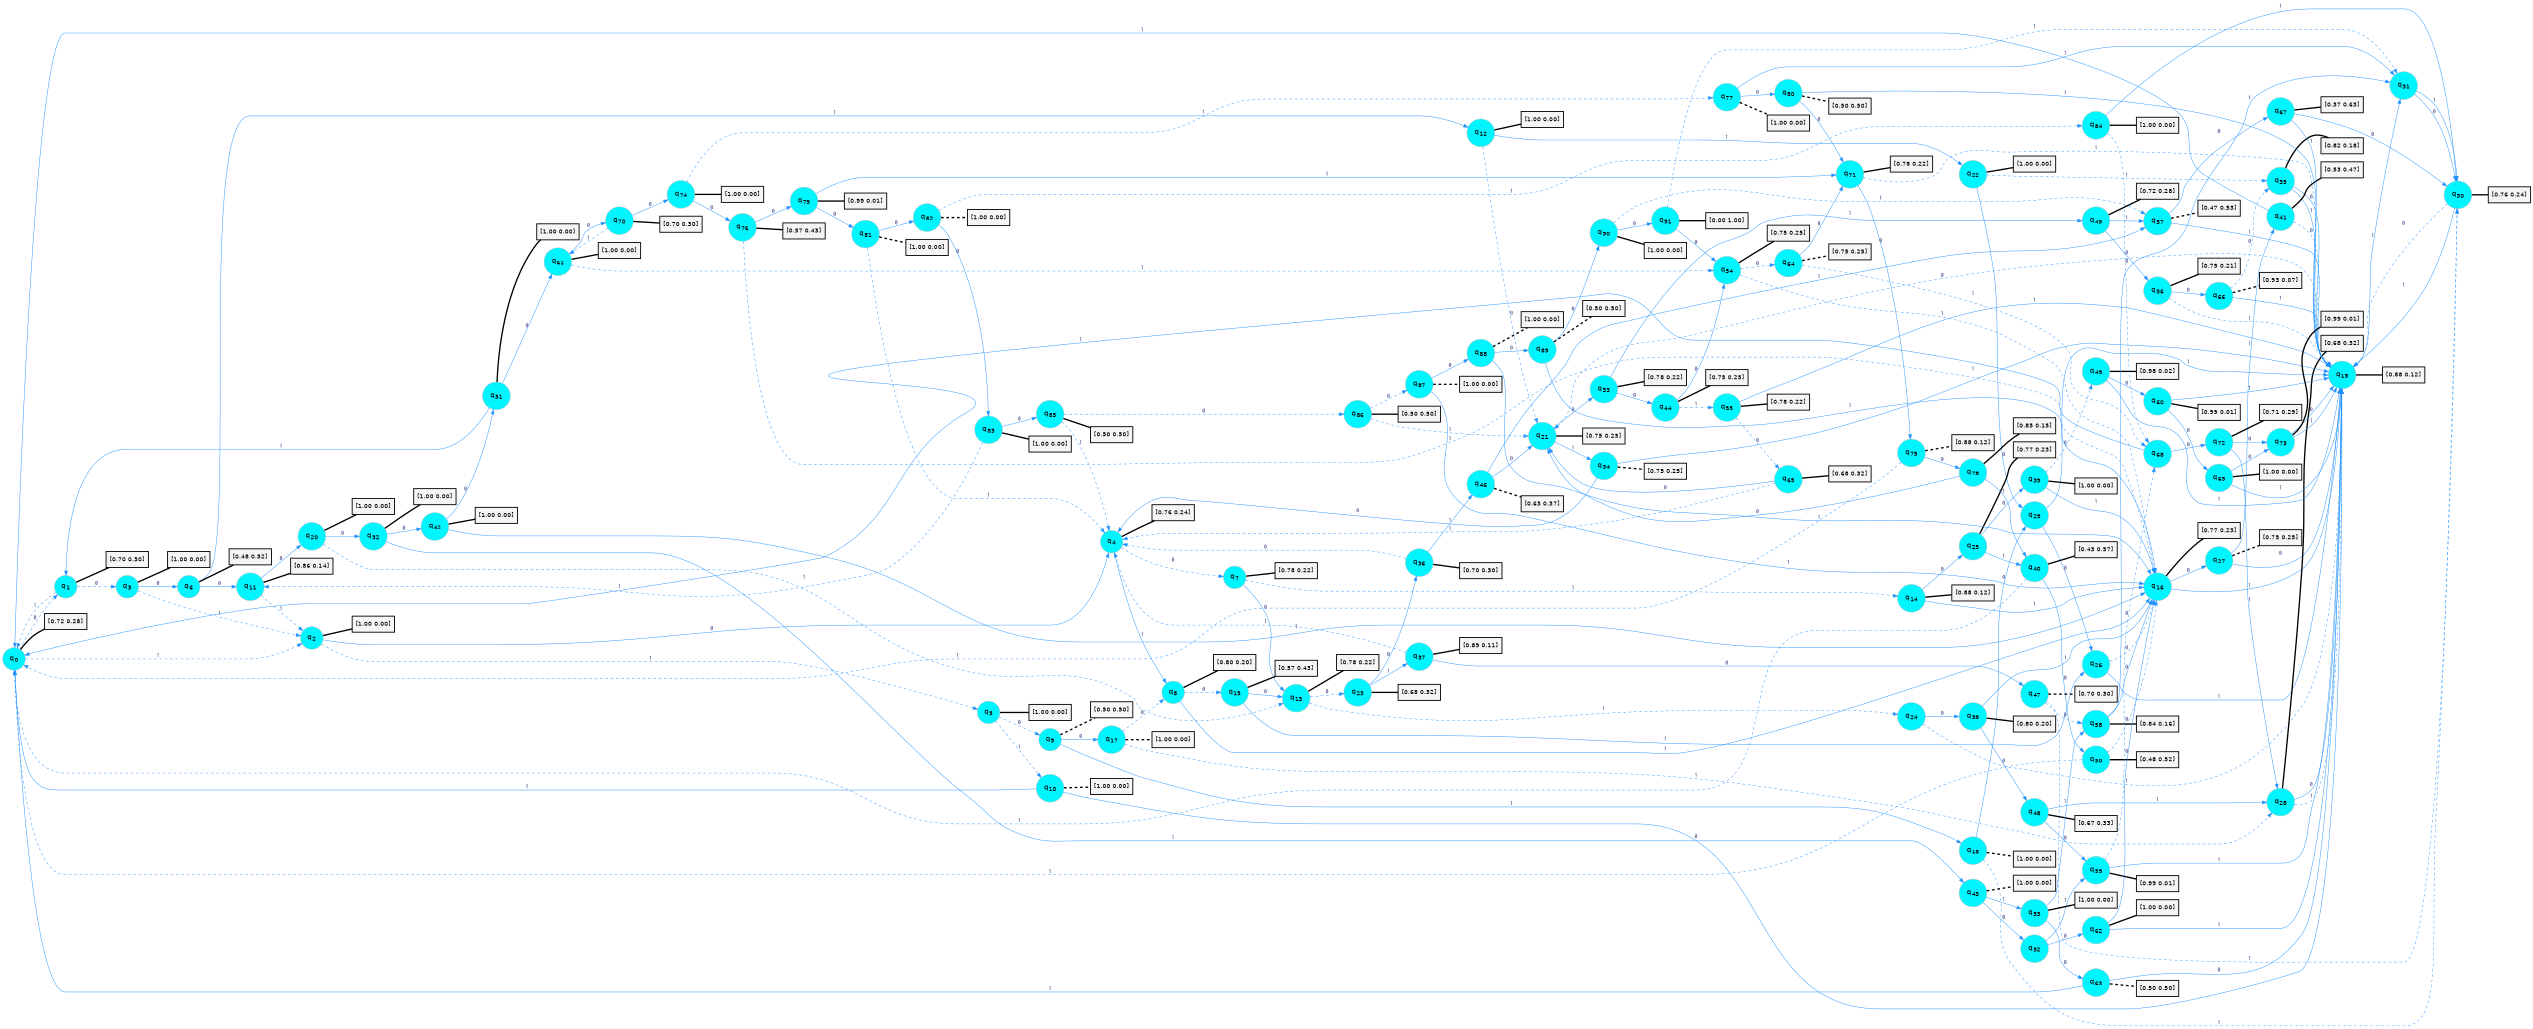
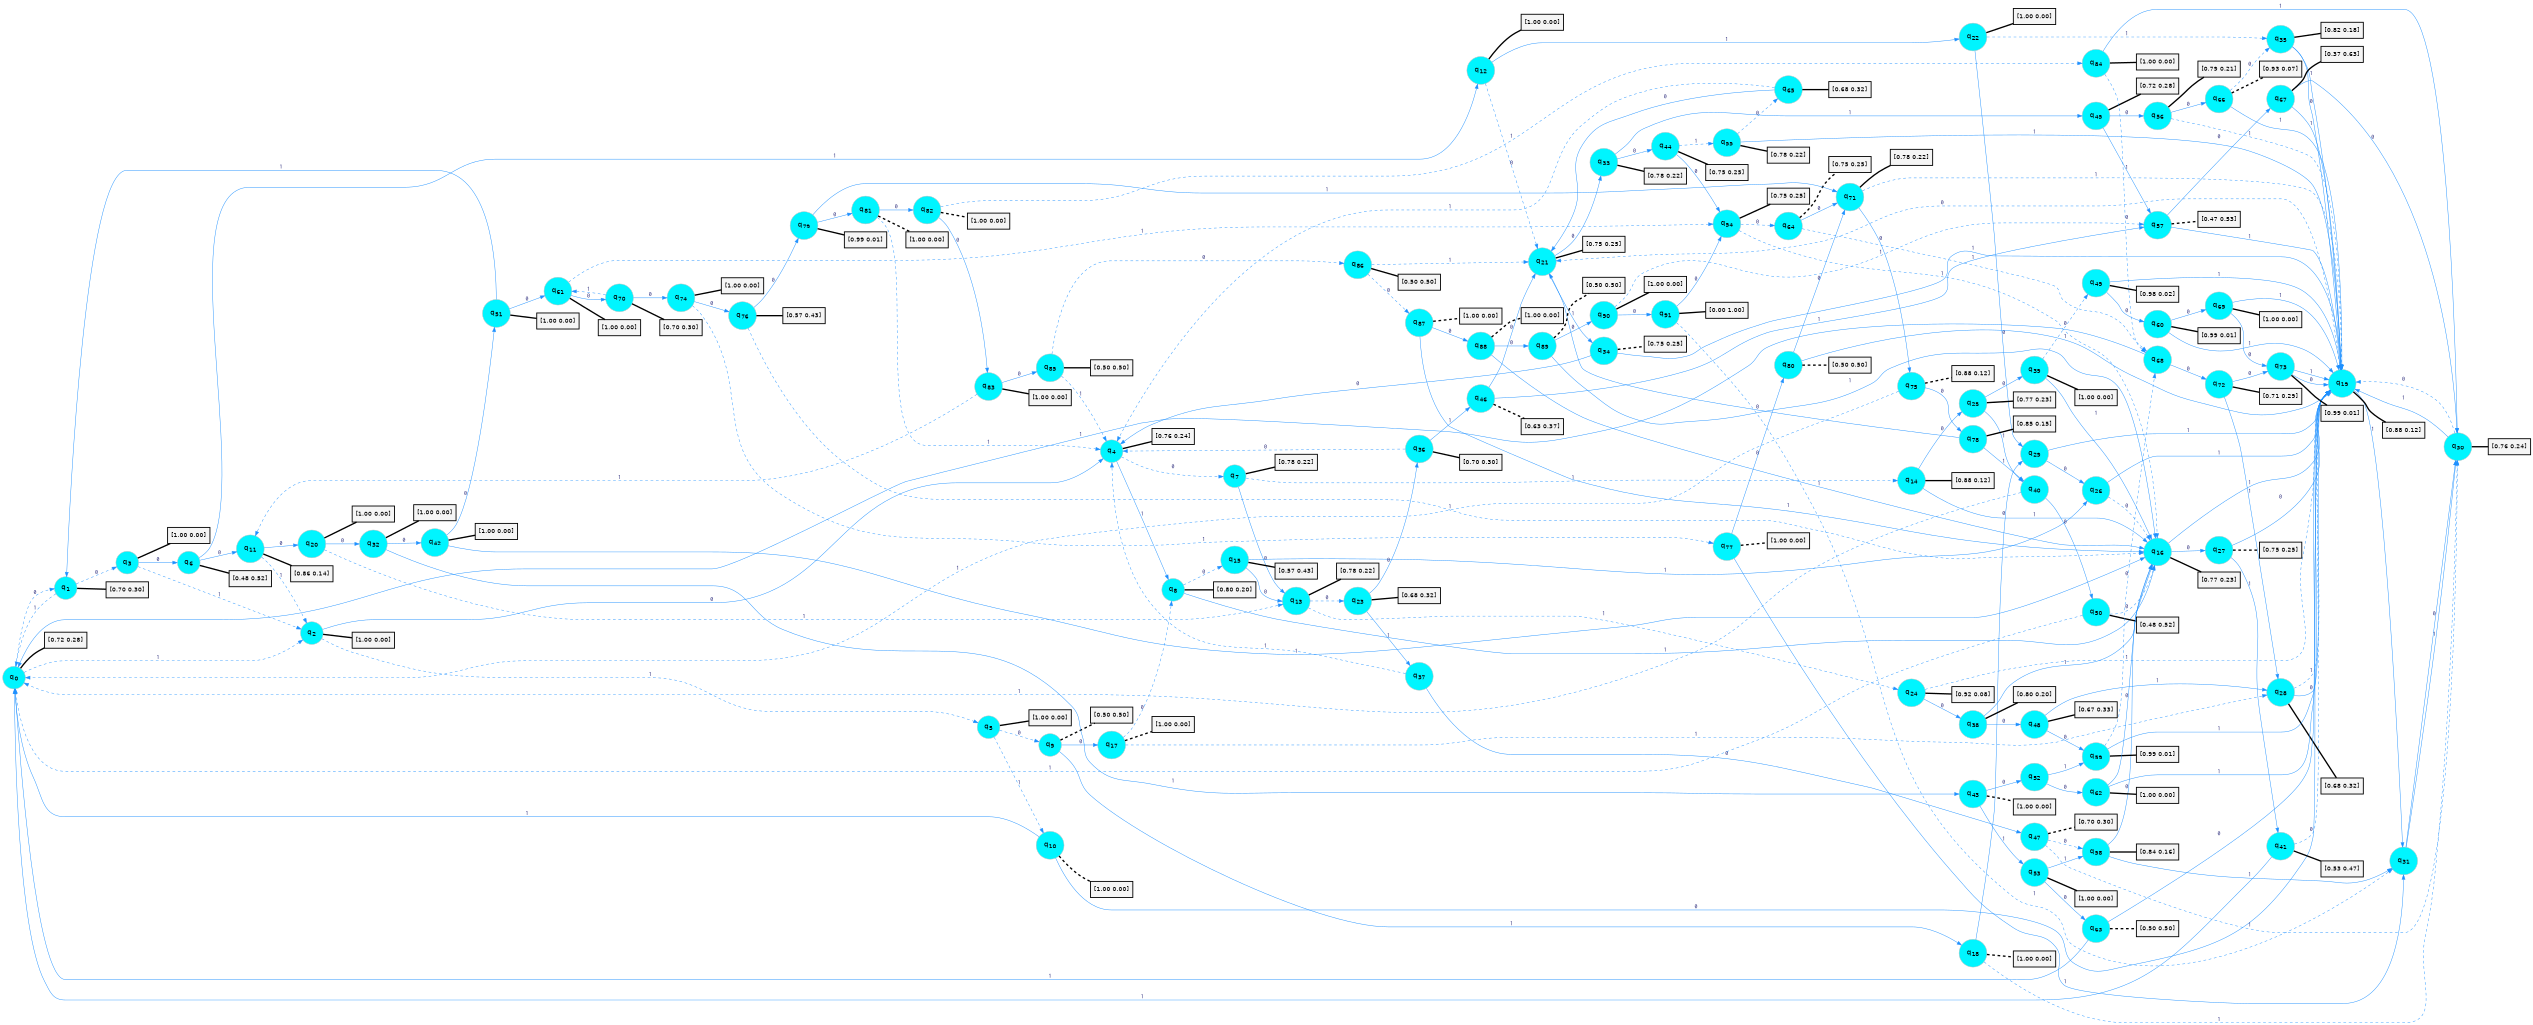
(2096, 550) -> none
(1481, 646) -> none
none -> (1973, 695)
